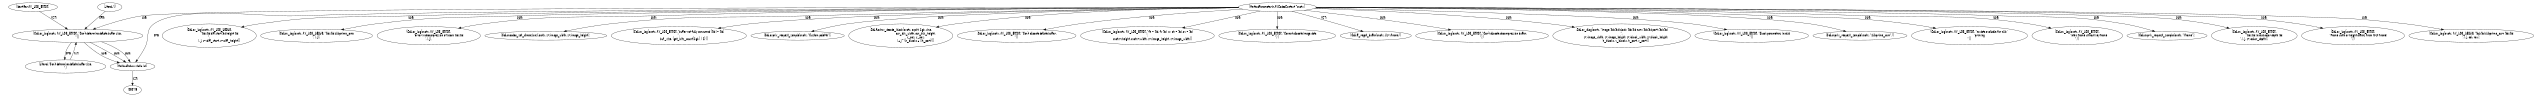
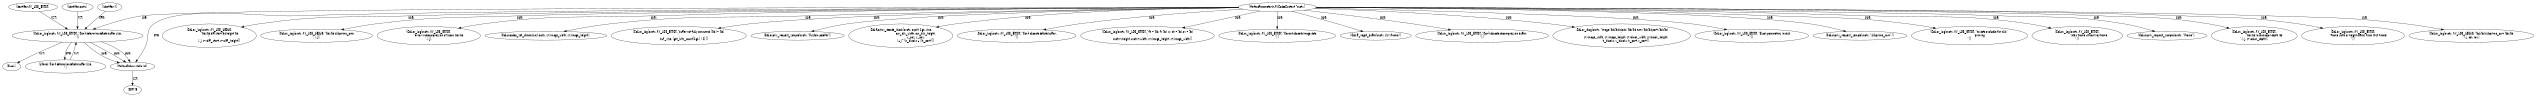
none -> (78, 7)
(110, 7) -> (110, 7)
(1325, 18) -> (1325, 18)
none -> (12, 66)
(133, 90) -> (133, 90)
